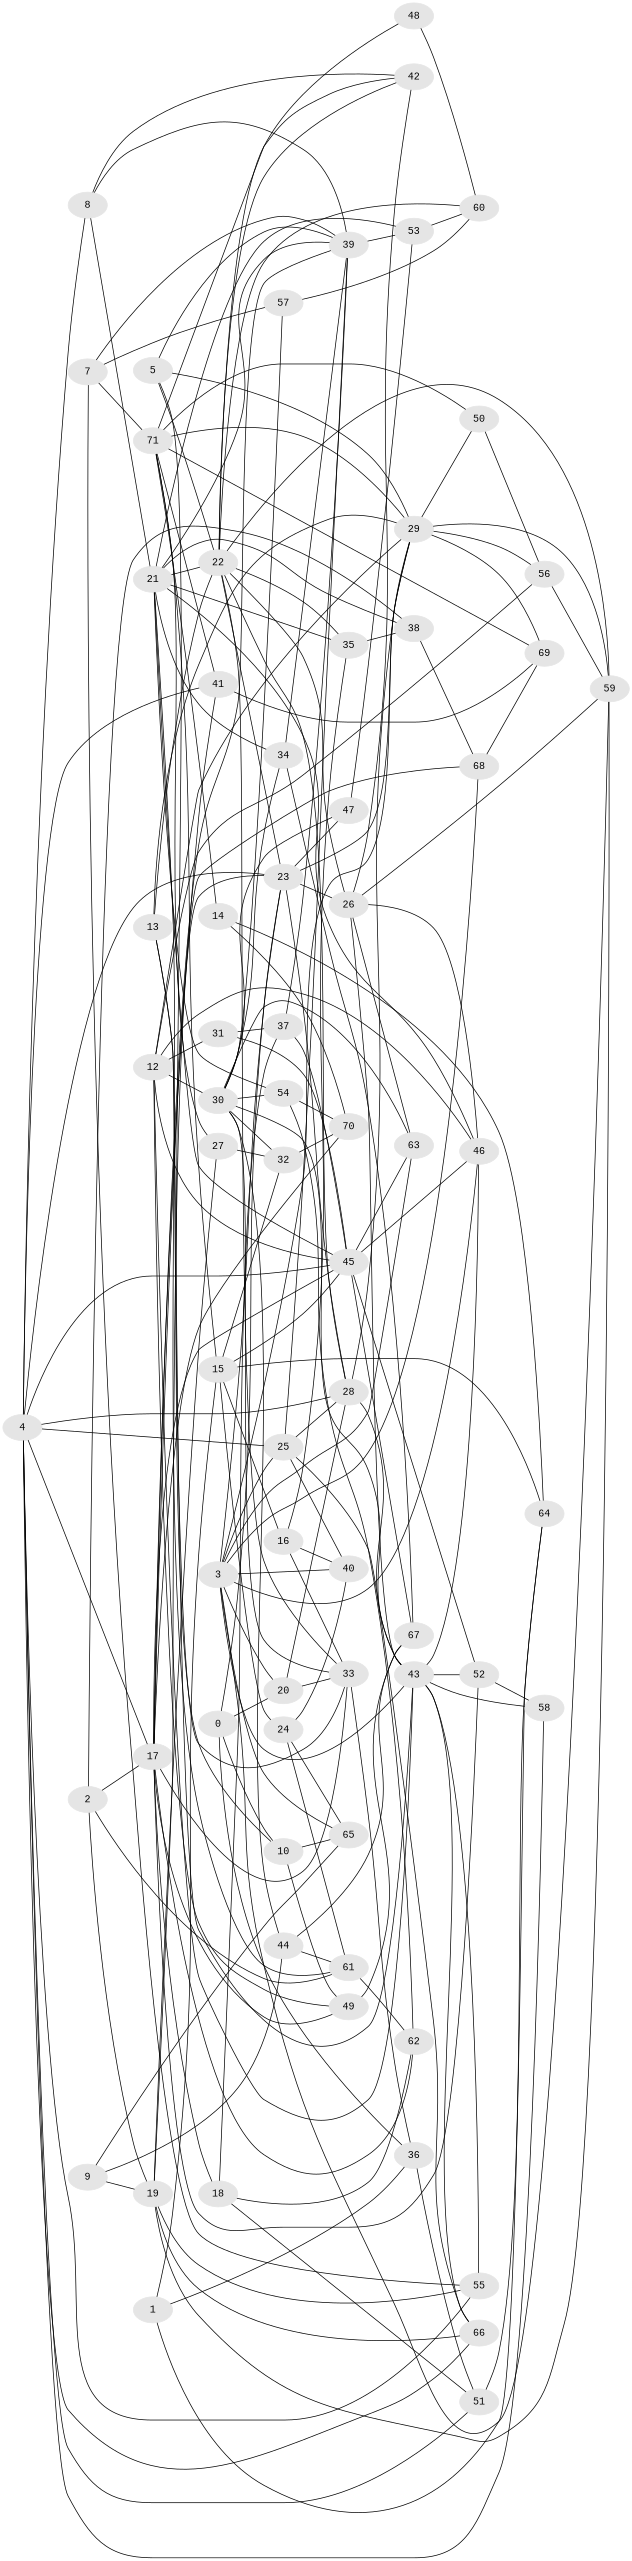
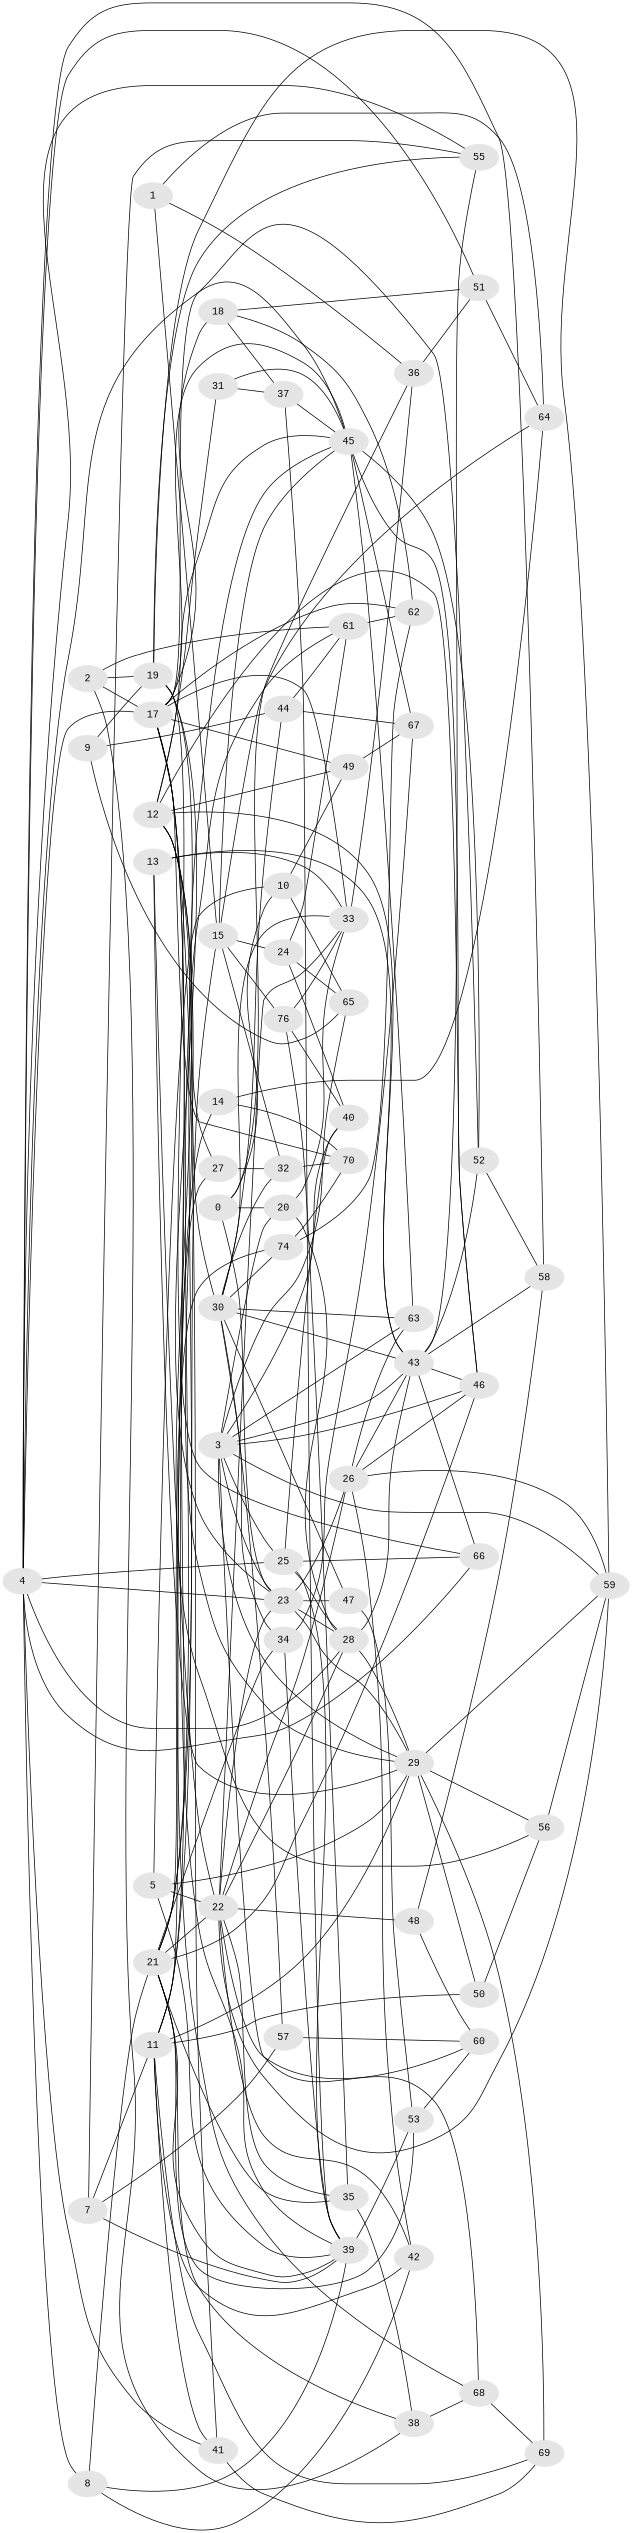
(153, 441) -> (153, 2045)
(283, 1093) -> (283, 1247)
(283, 1541) -> (283, 1019)
none -> (493, 1602)
